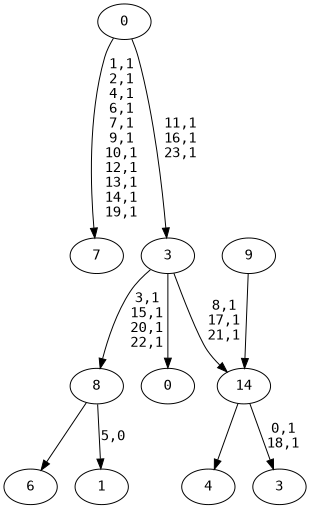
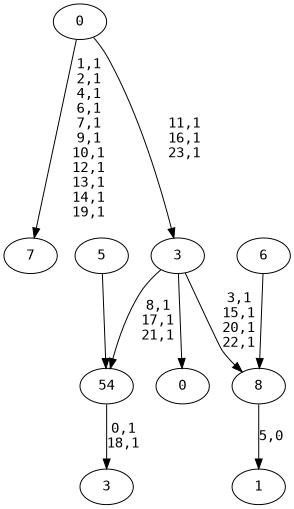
(249, 256) -> (102, 256)
(244, 386) -> (107, 386)
(67, 432) -> (261, 316)
(208, 487) -> none
